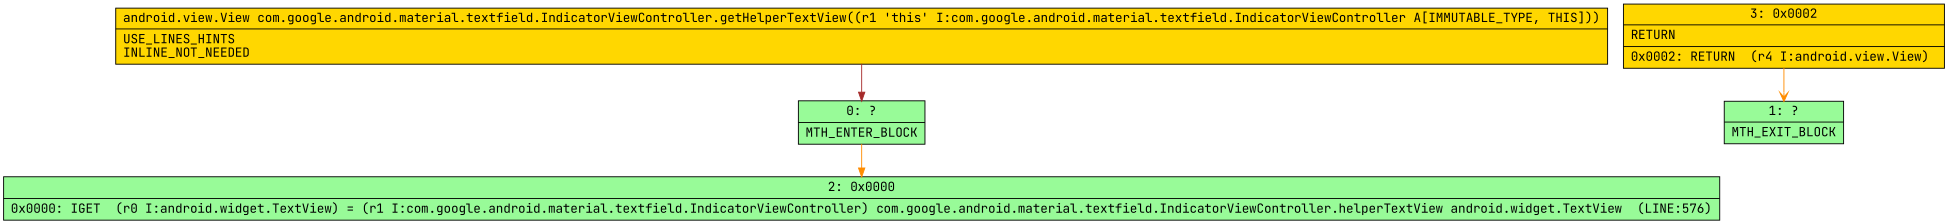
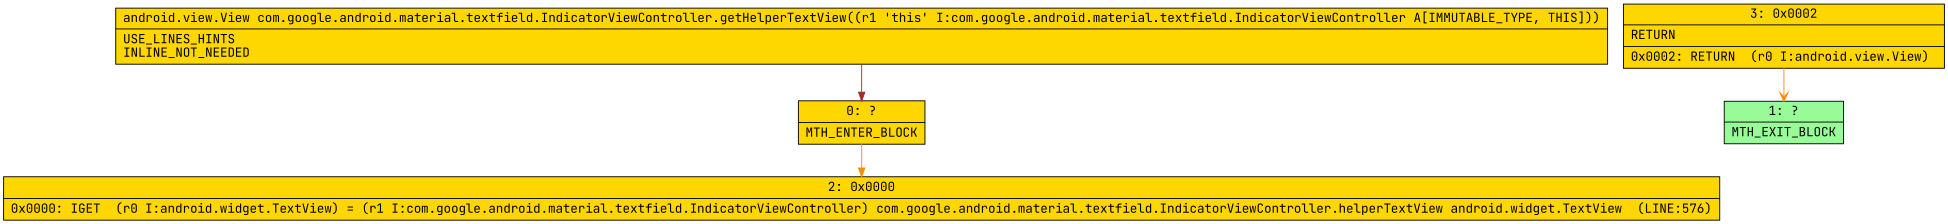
(1784, 57) -> (1784, 57)
(862, 123) -> (862, 123)
(862, 198) -> (862, 198)
